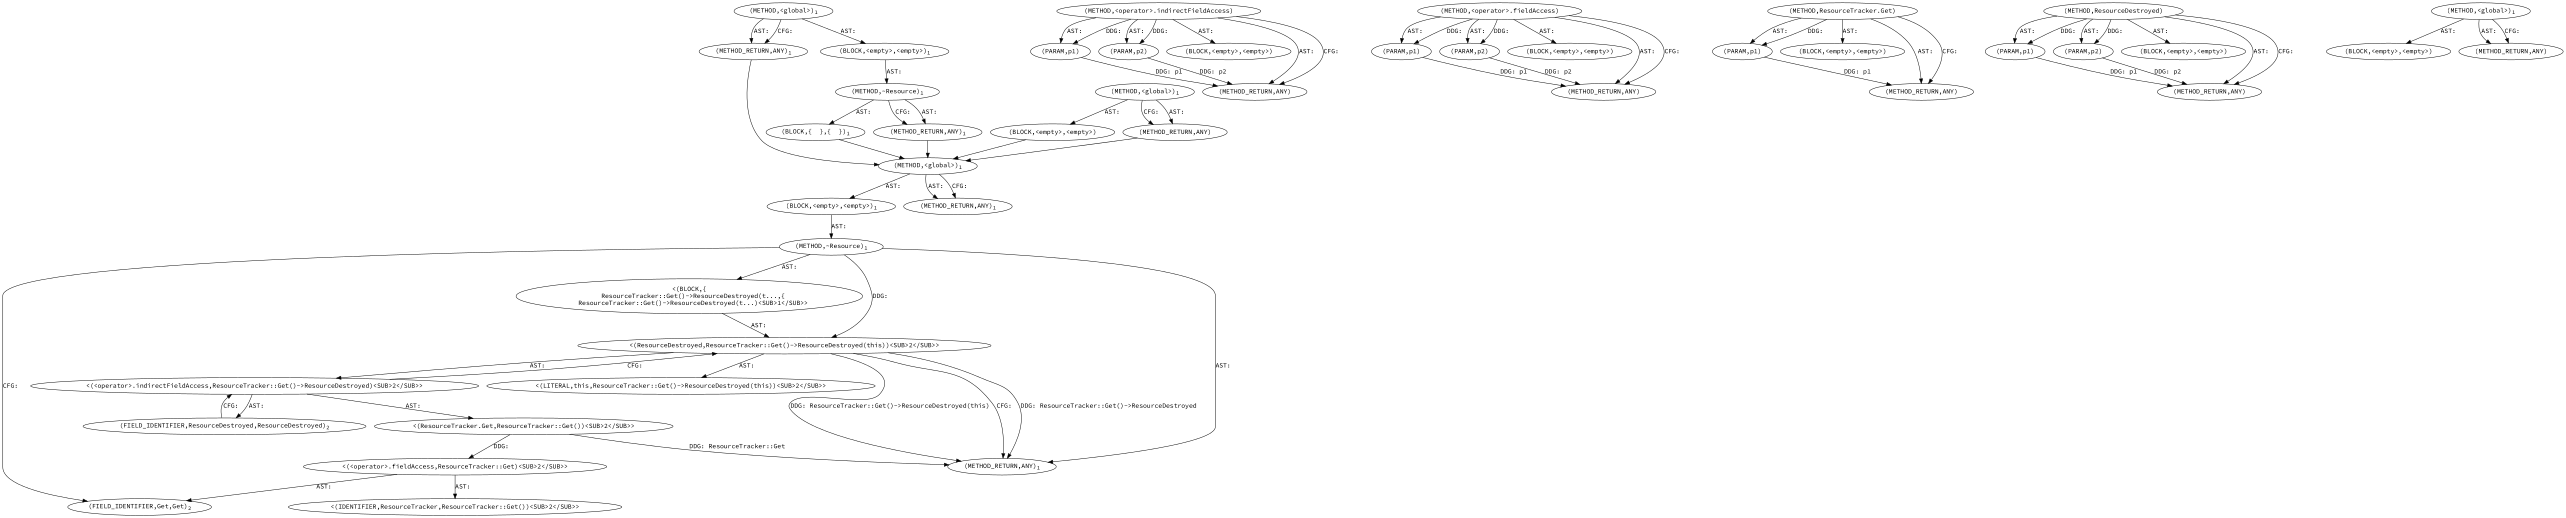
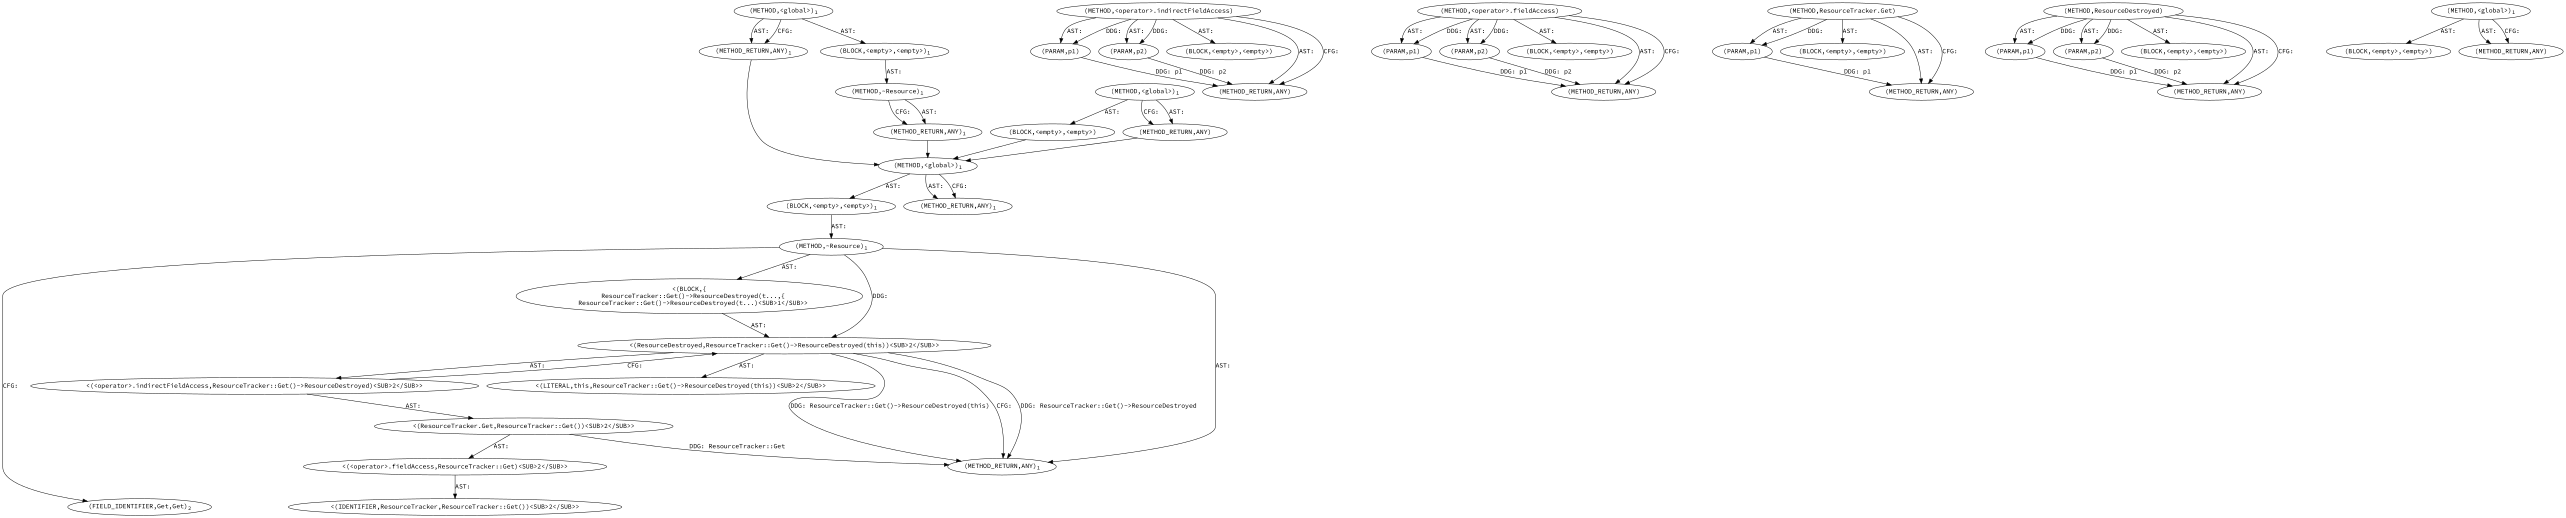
(816, 132) -> none
(225, 426) -> none
(503, 446) -> (503, 446)
(294, 487) -> none
